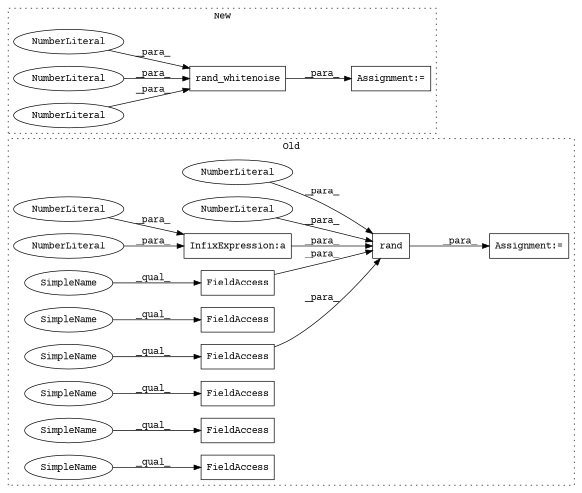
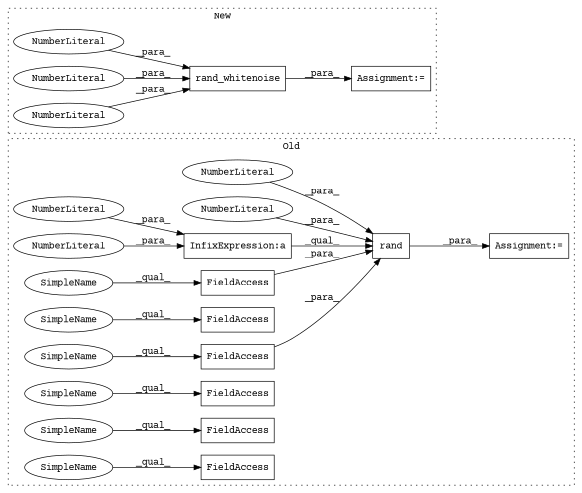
(322, 241) -> (322, 241)
